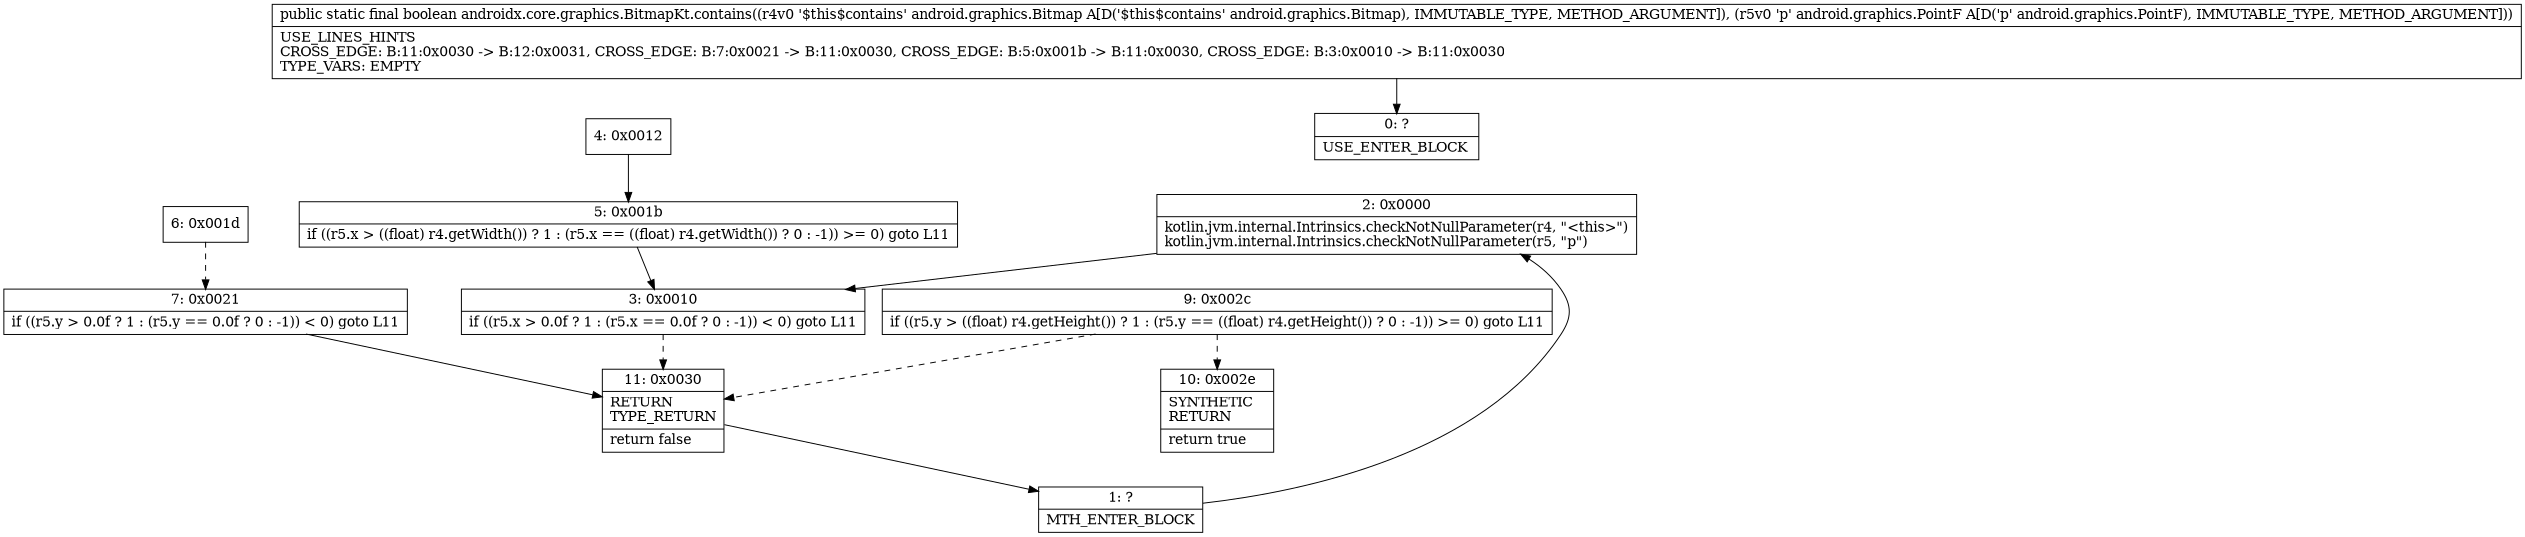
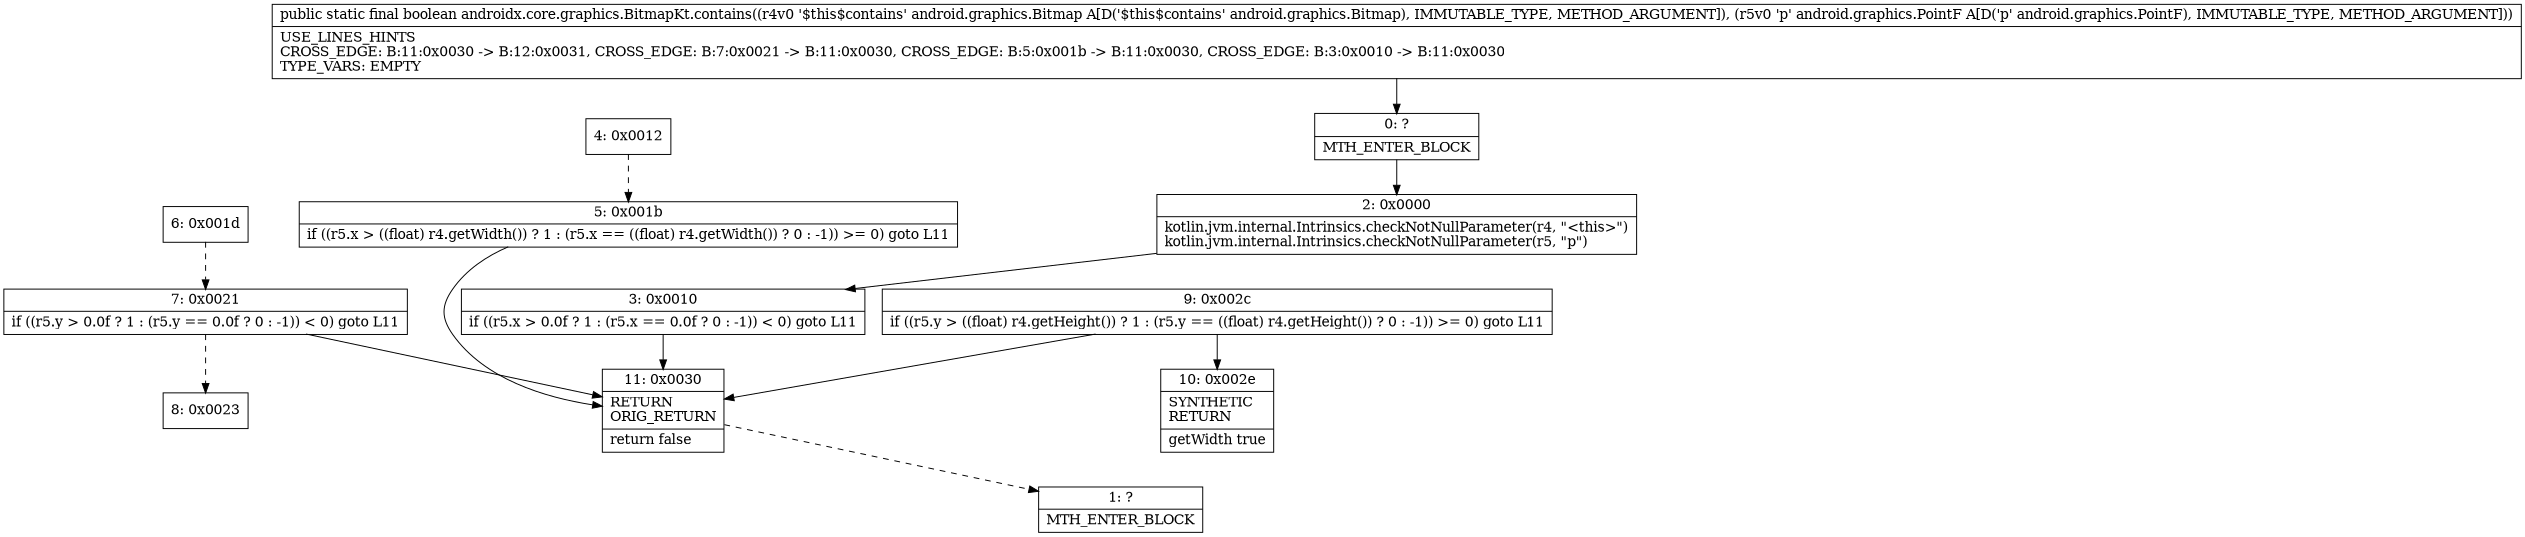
(1395, 148) -> (1397, 148)
(628, 173) -> (628, 173)
(644, 264) -> (466, 350)
(663, 347) -> (663, 347)
(1217, 347) -> (1217, 347)
(915, 366) -> (915, 366)
none -> (206, 411)
(663, 417) -> (663, 417)
(1443, 436) -> (1397, 172)
(1208, 440) -> (1217, 440)
(877, 457) -> (877, 457)
